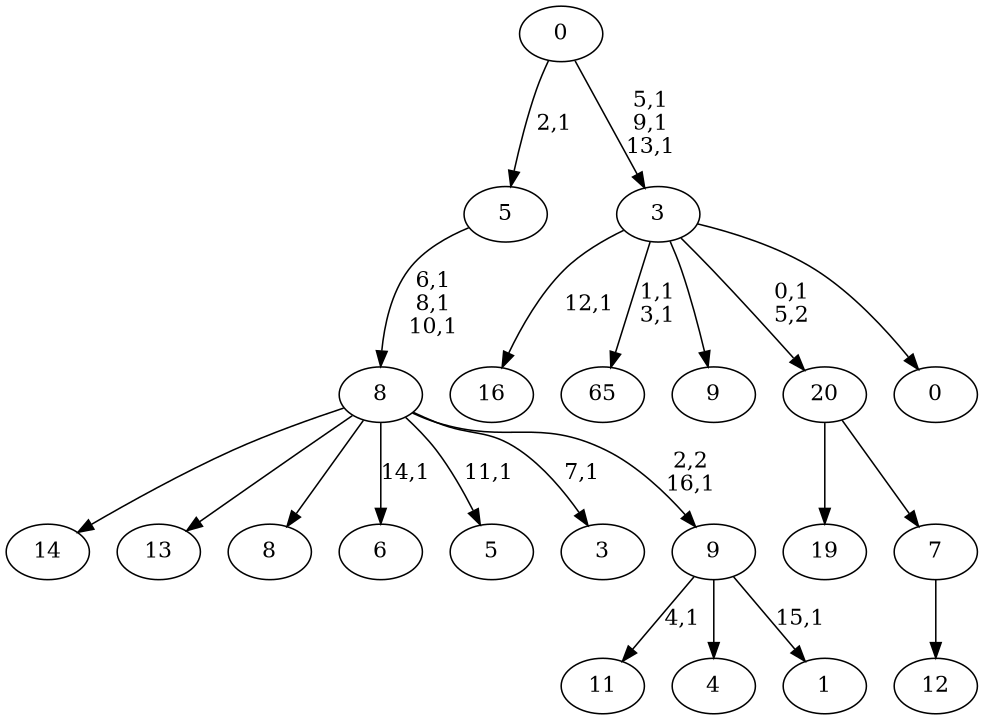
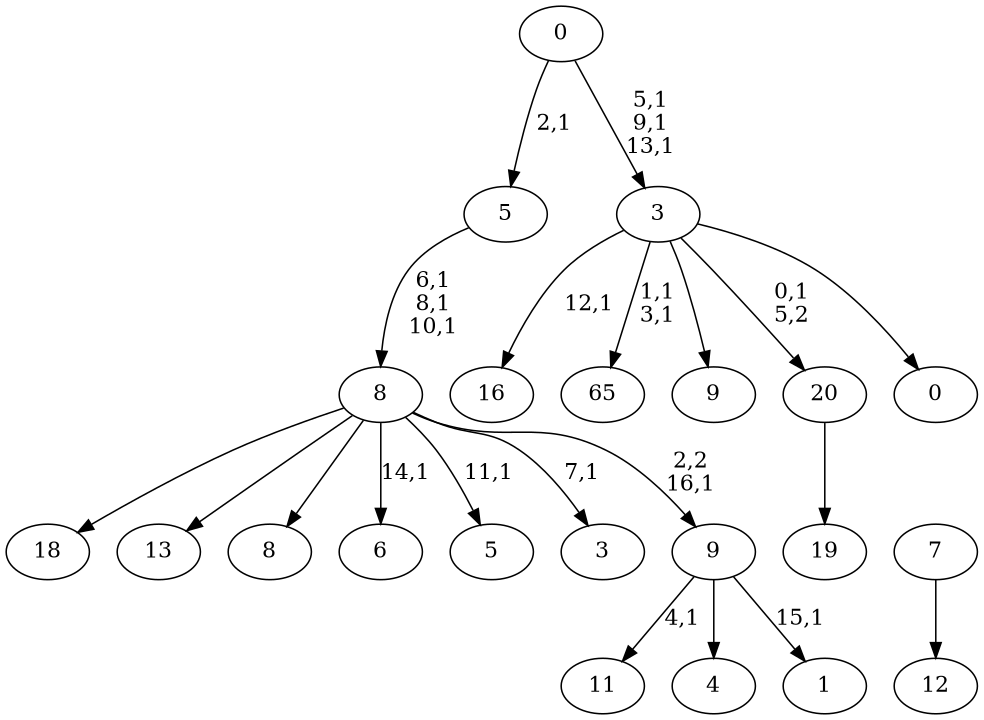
(876, 467) -> none
(48, 552) -> (48, 552)
